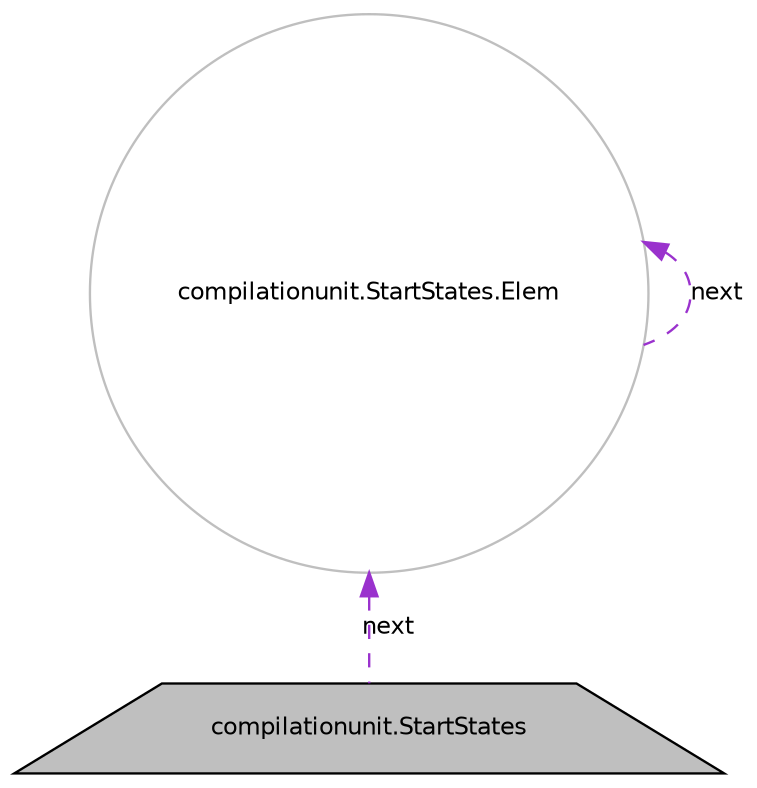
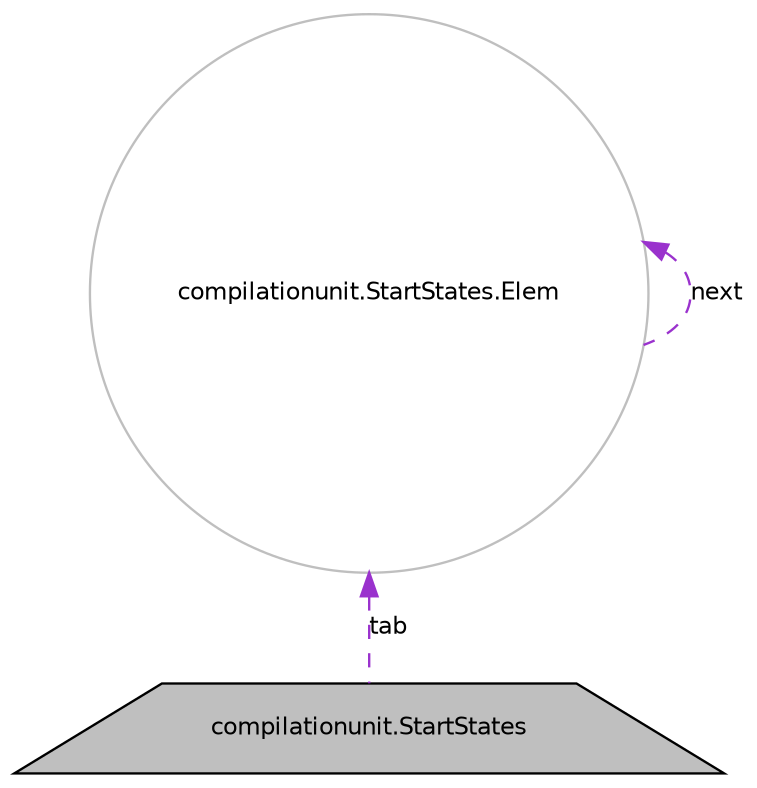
(388, 628) -> (388, 628)
